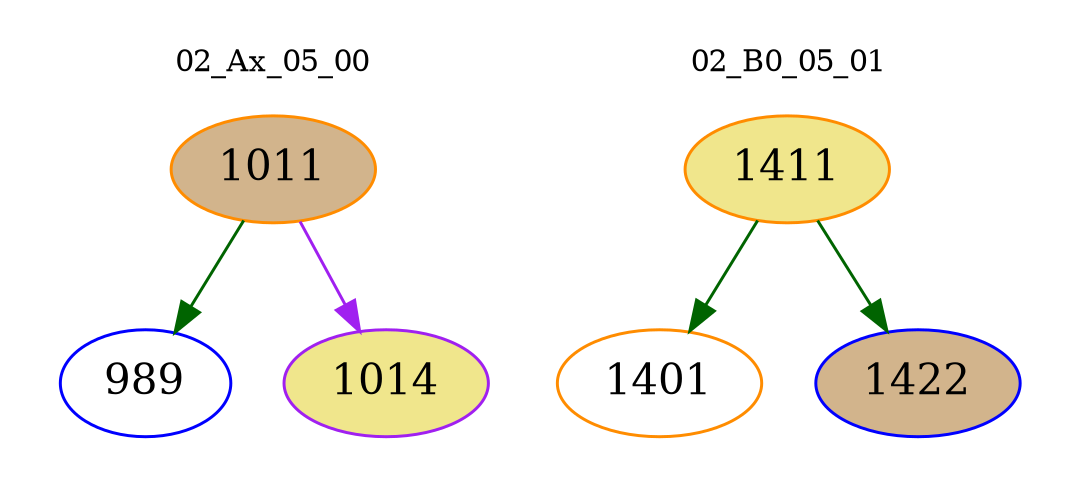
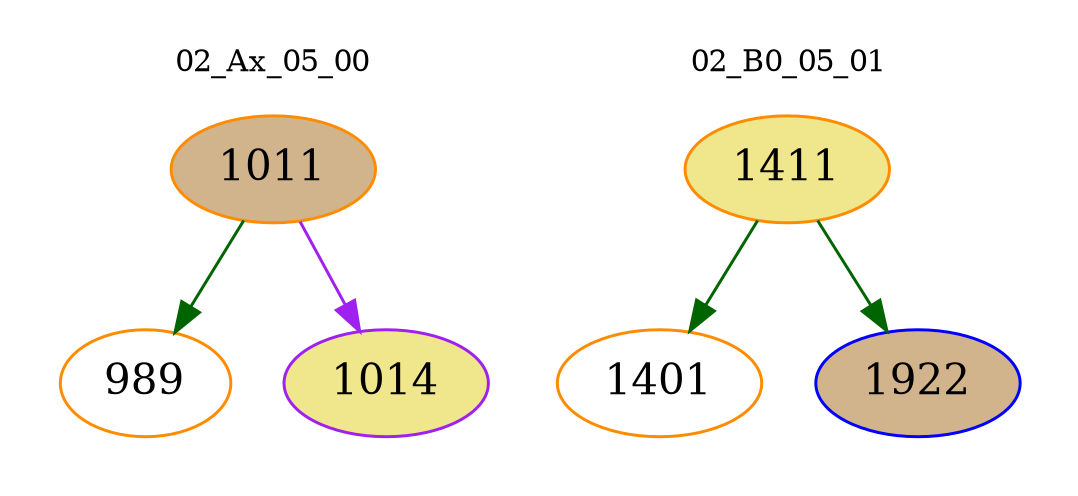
(146, 383) -> (146, 383)
(918, 383) -> (918, 383)
